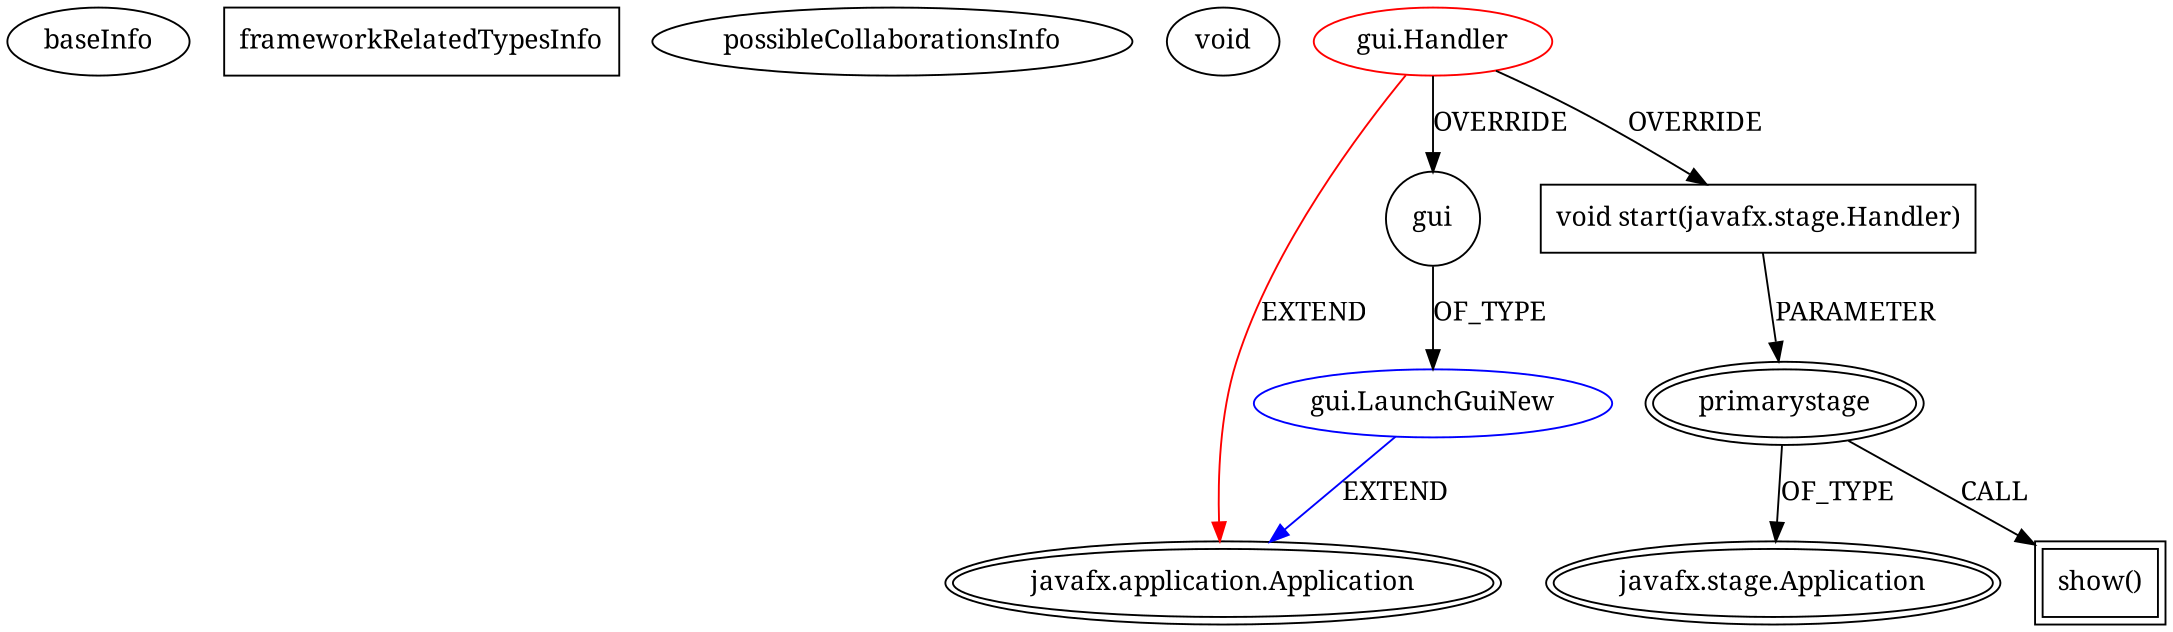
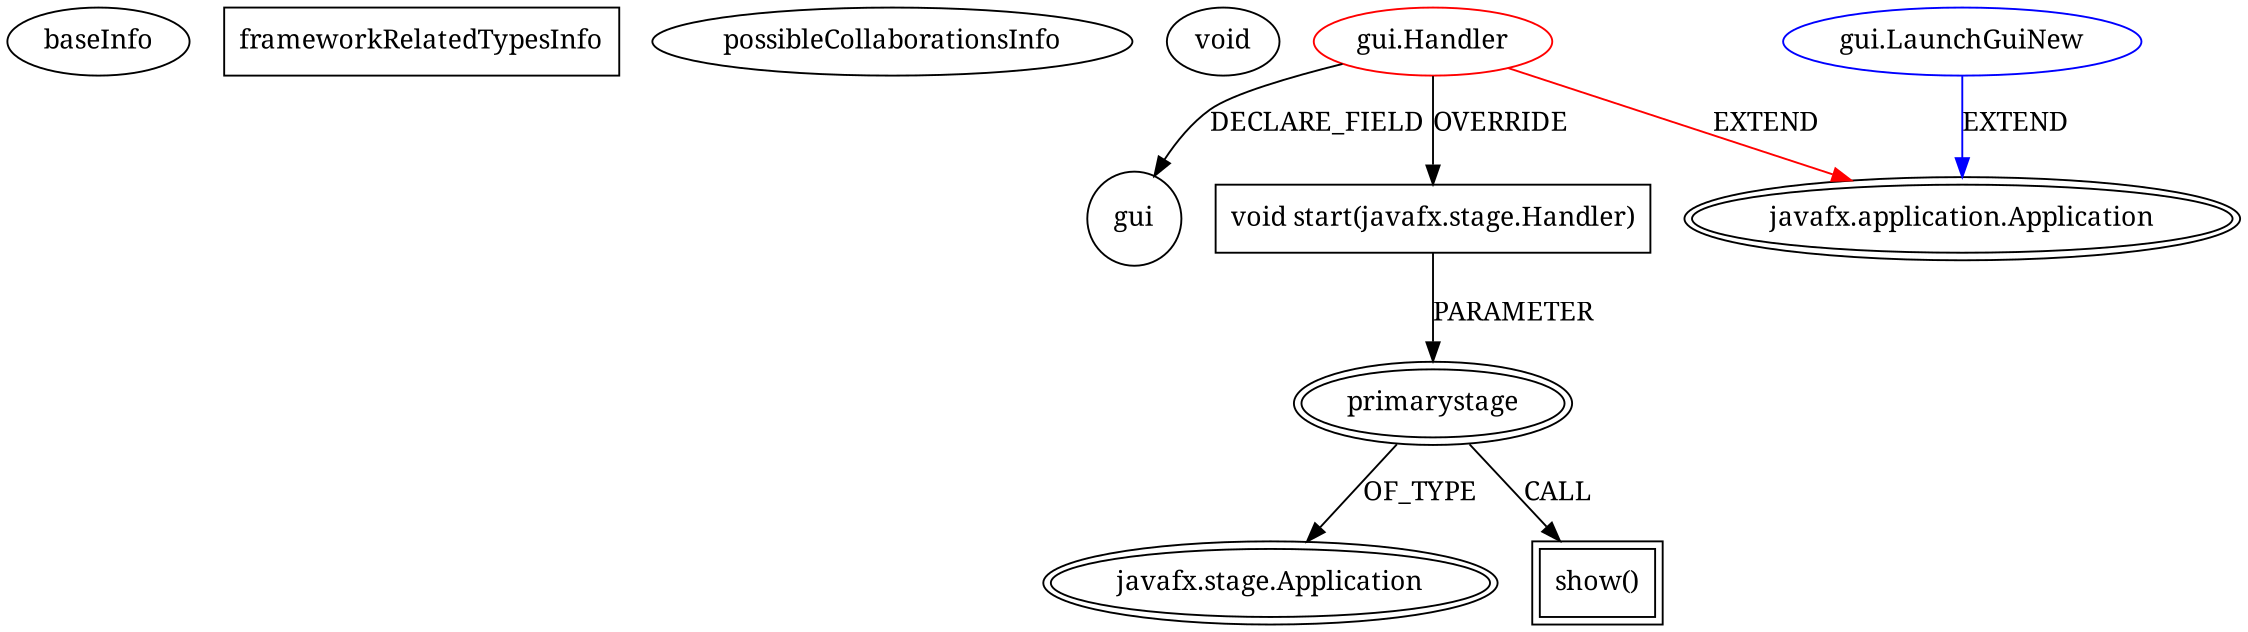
(1501, 124) -> (1318, 124)
(1433, 308) -> none
